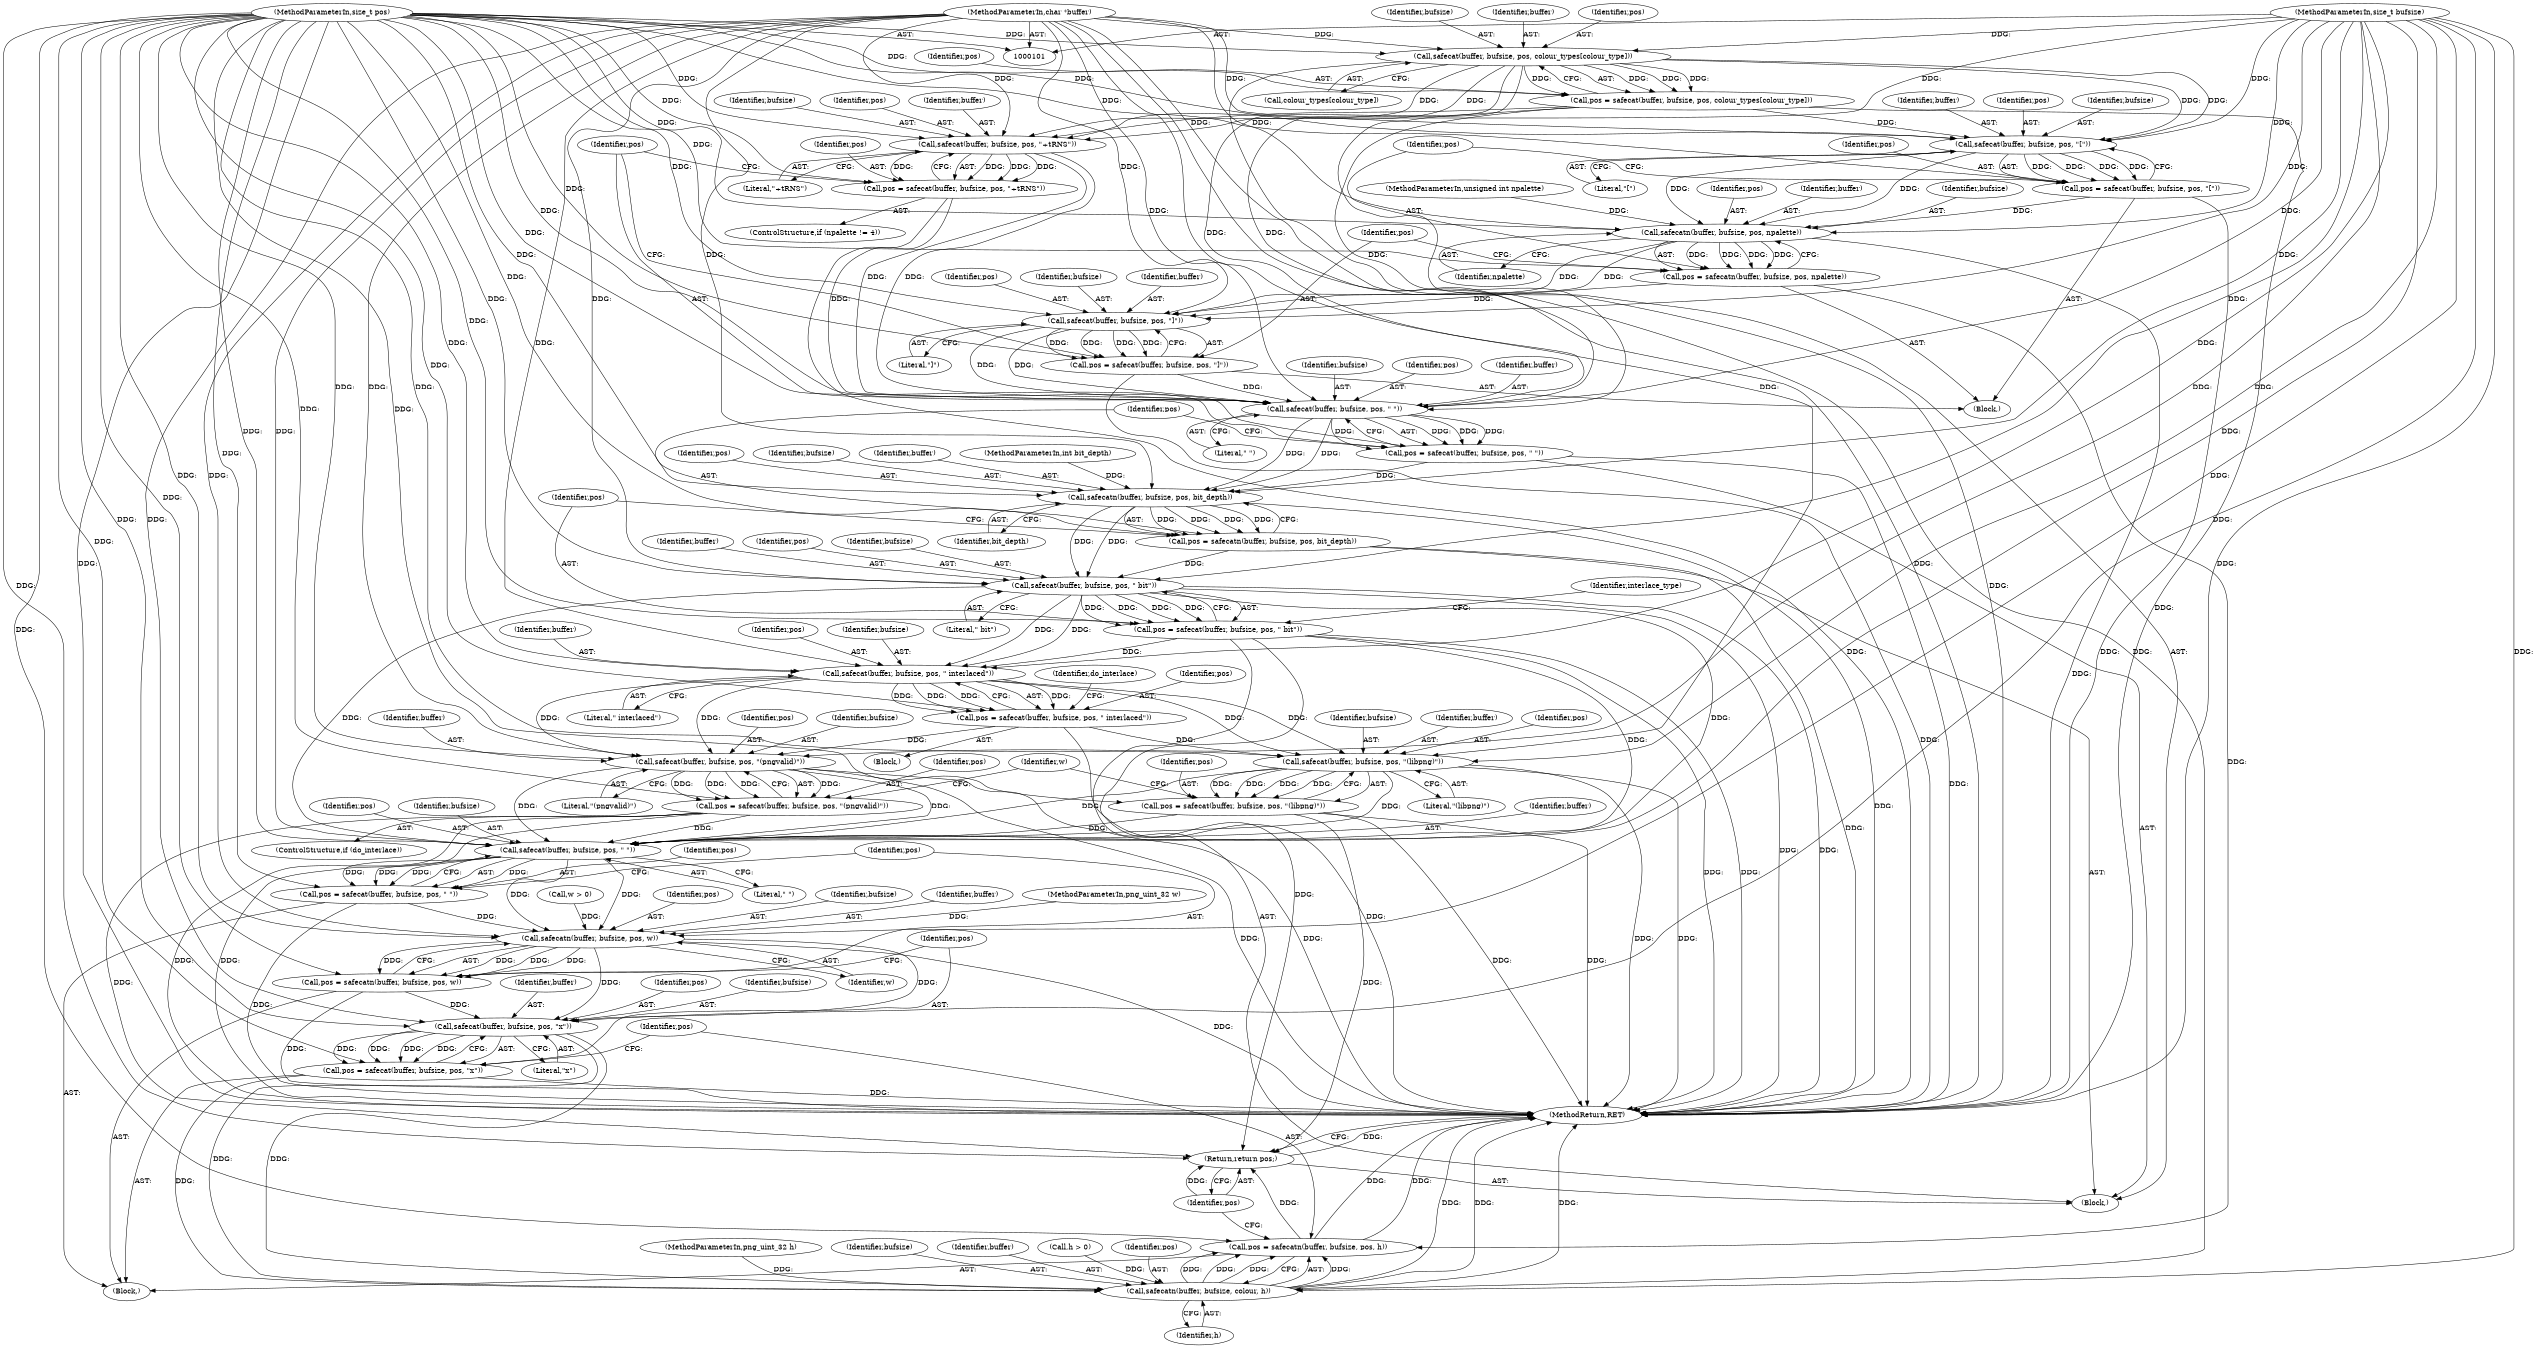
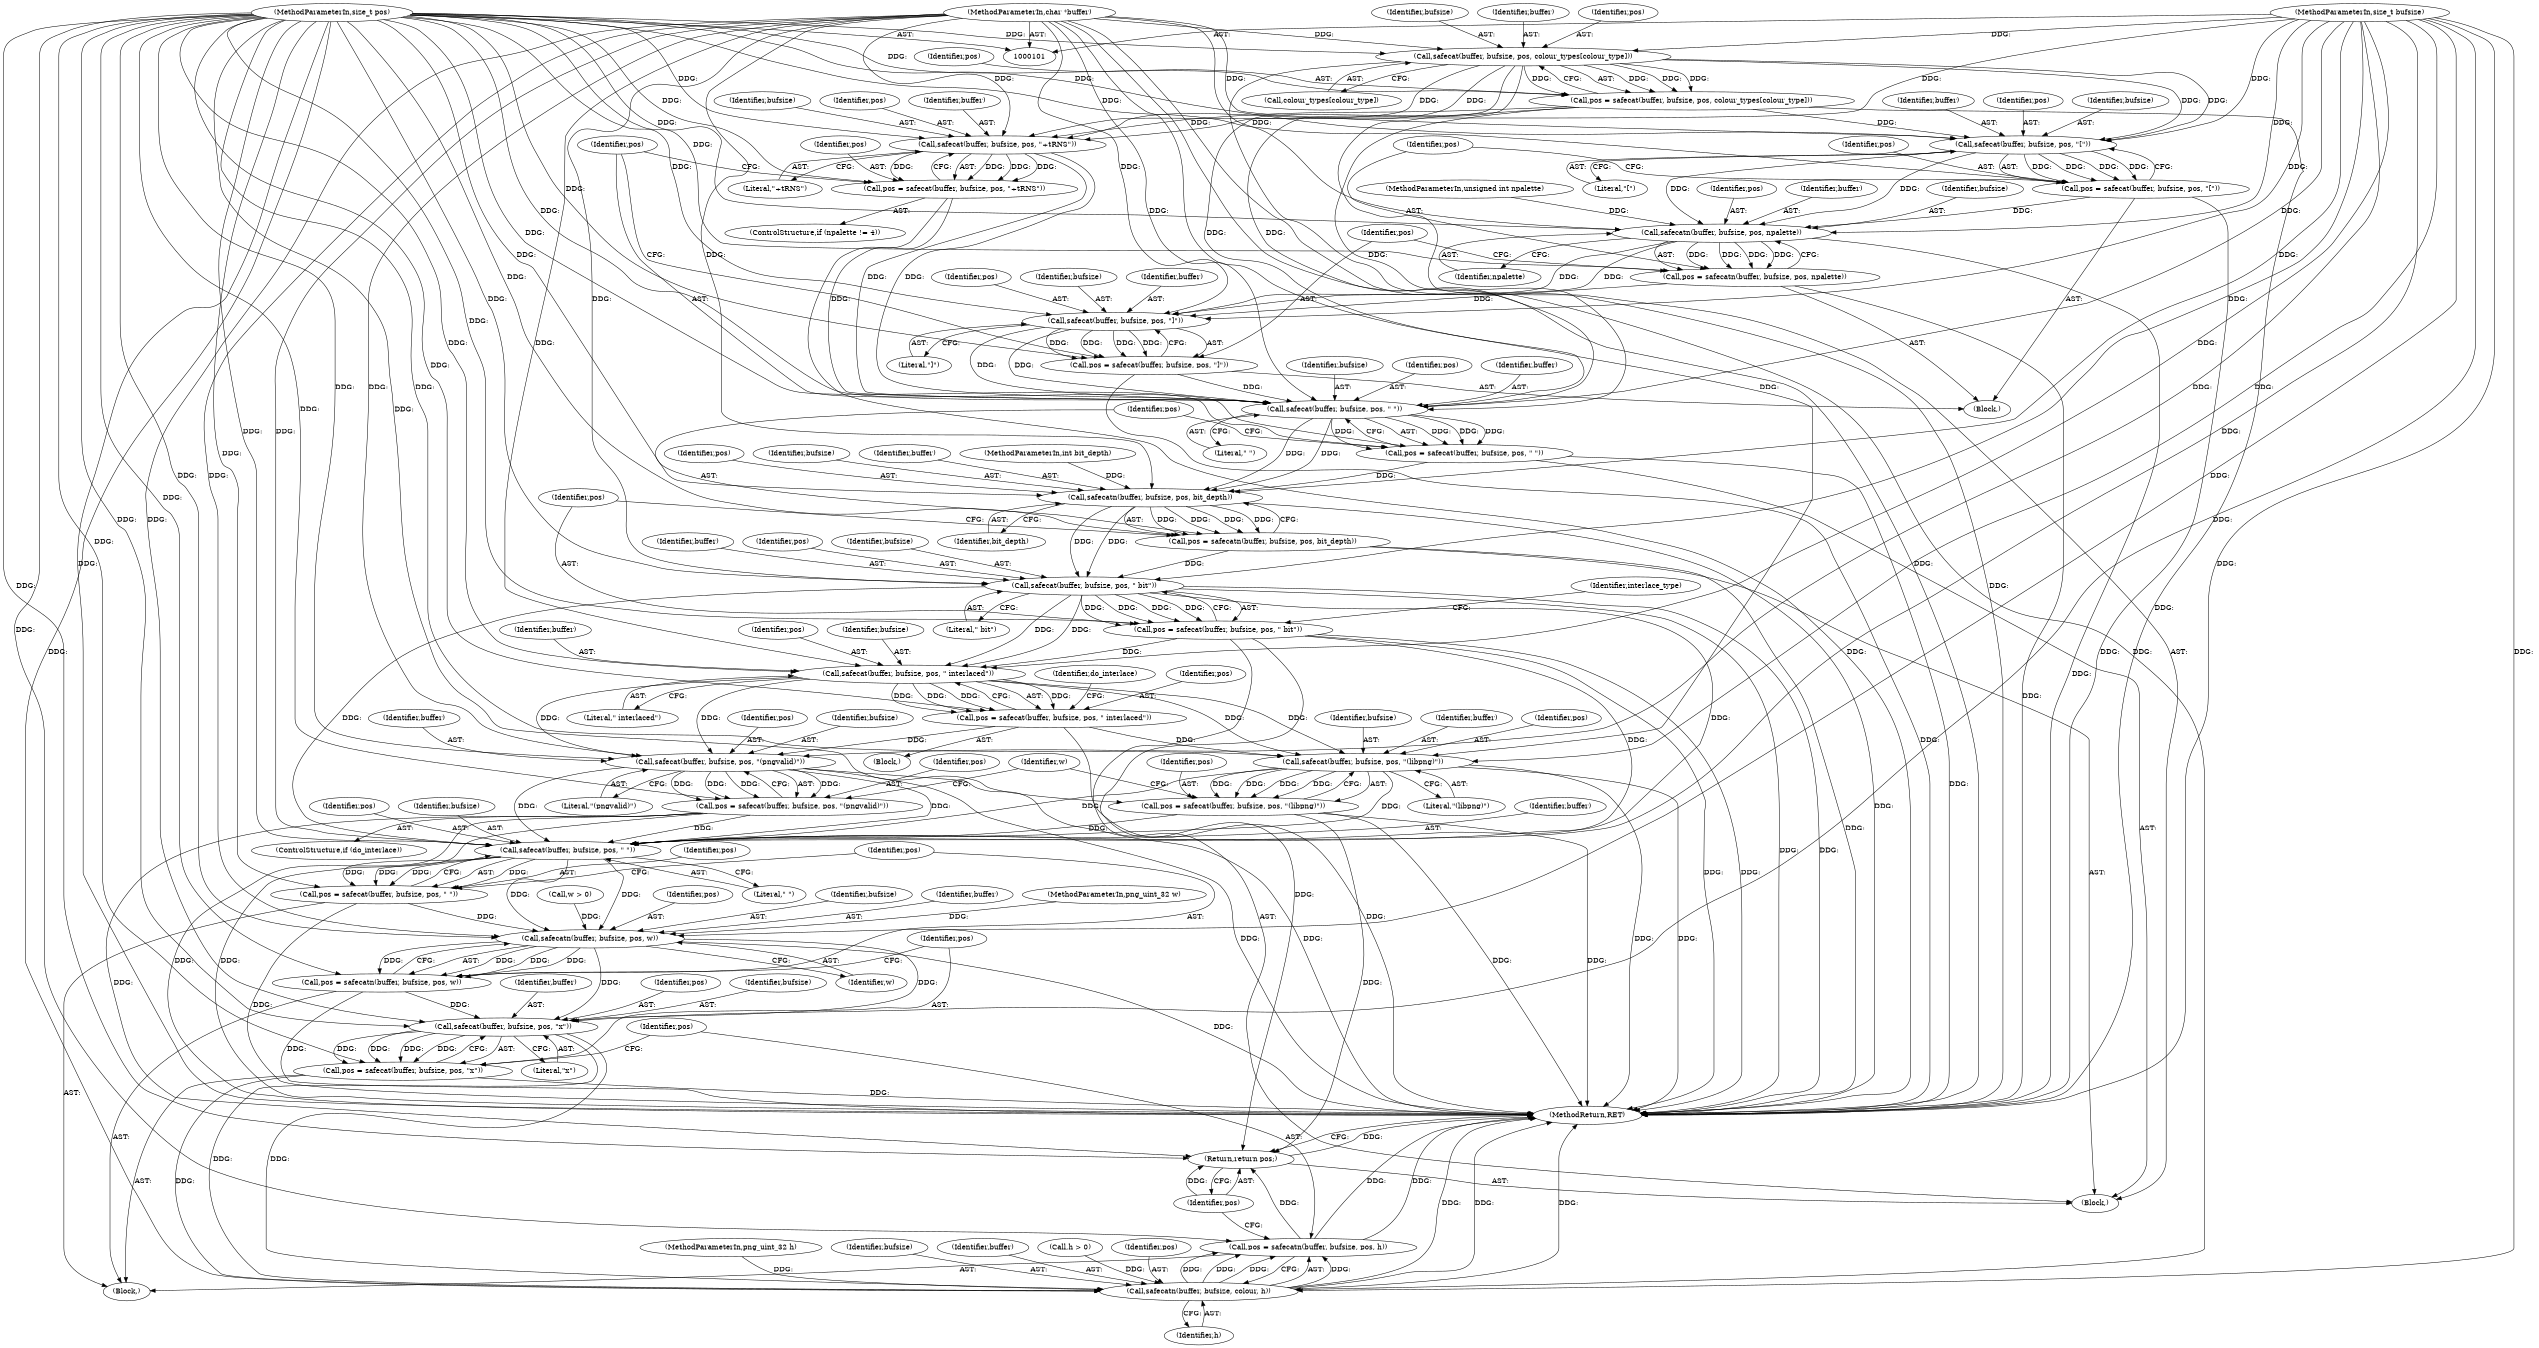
(2228, 1029) -> (2022, 781)
none -> (76, 1072)
